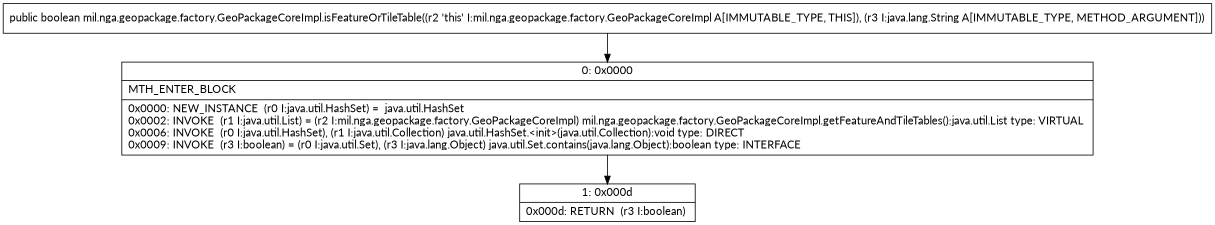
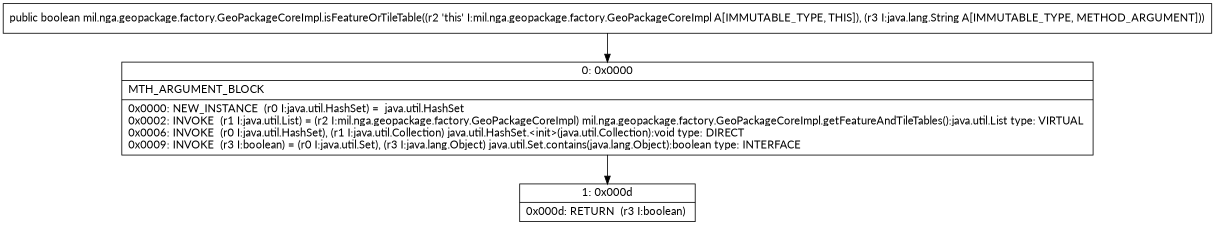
(182, 90) -> (196, 90)
